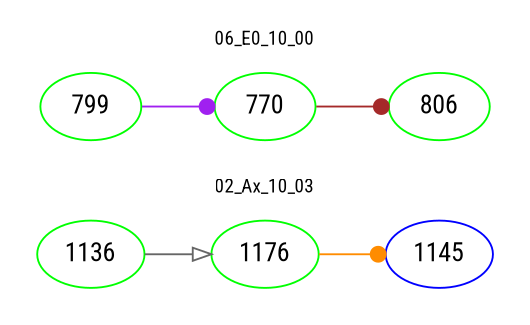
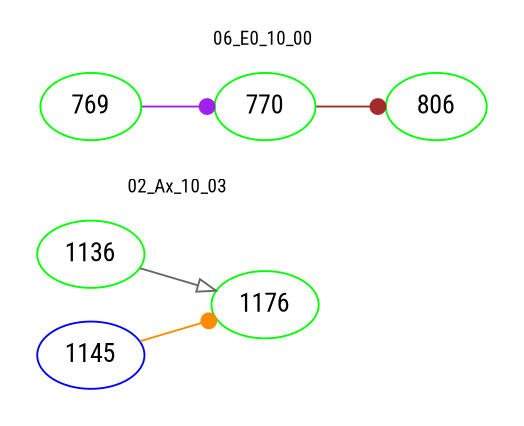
(91, 107) -> (91, 107)
(345, 254) -> (171, 332)
